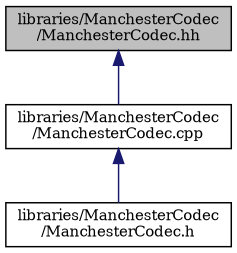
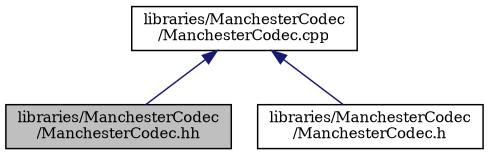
(119, 85) -> (175, 82)
